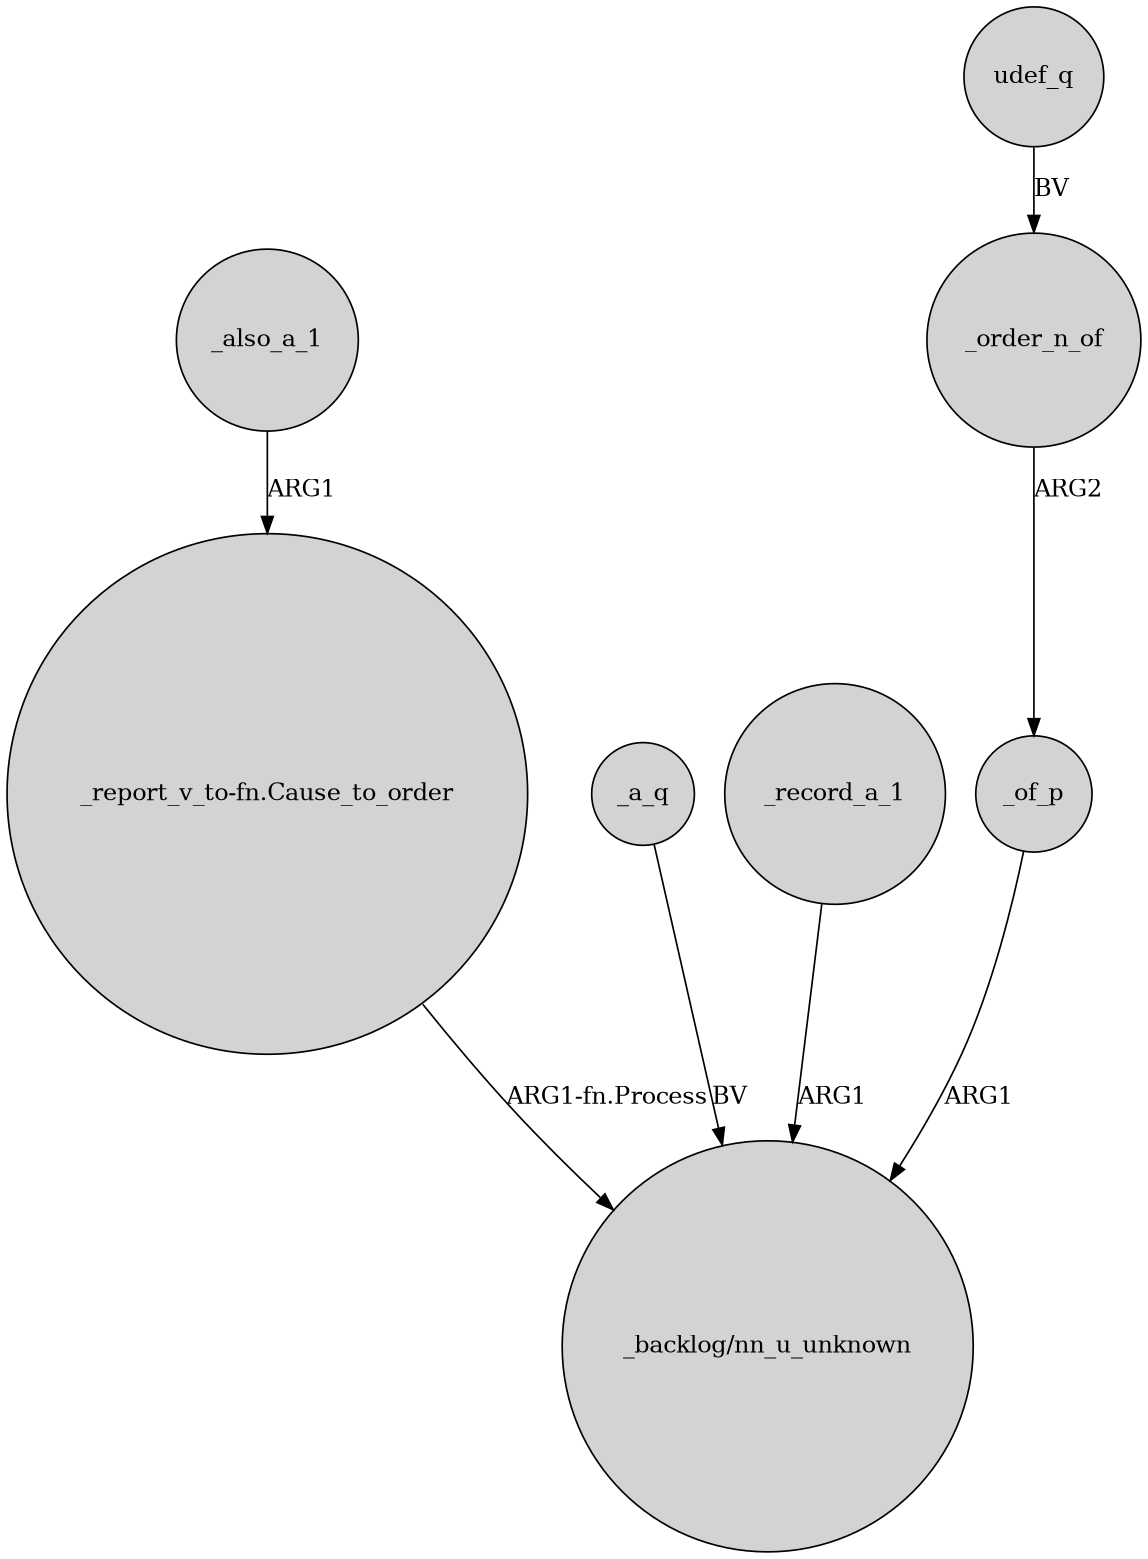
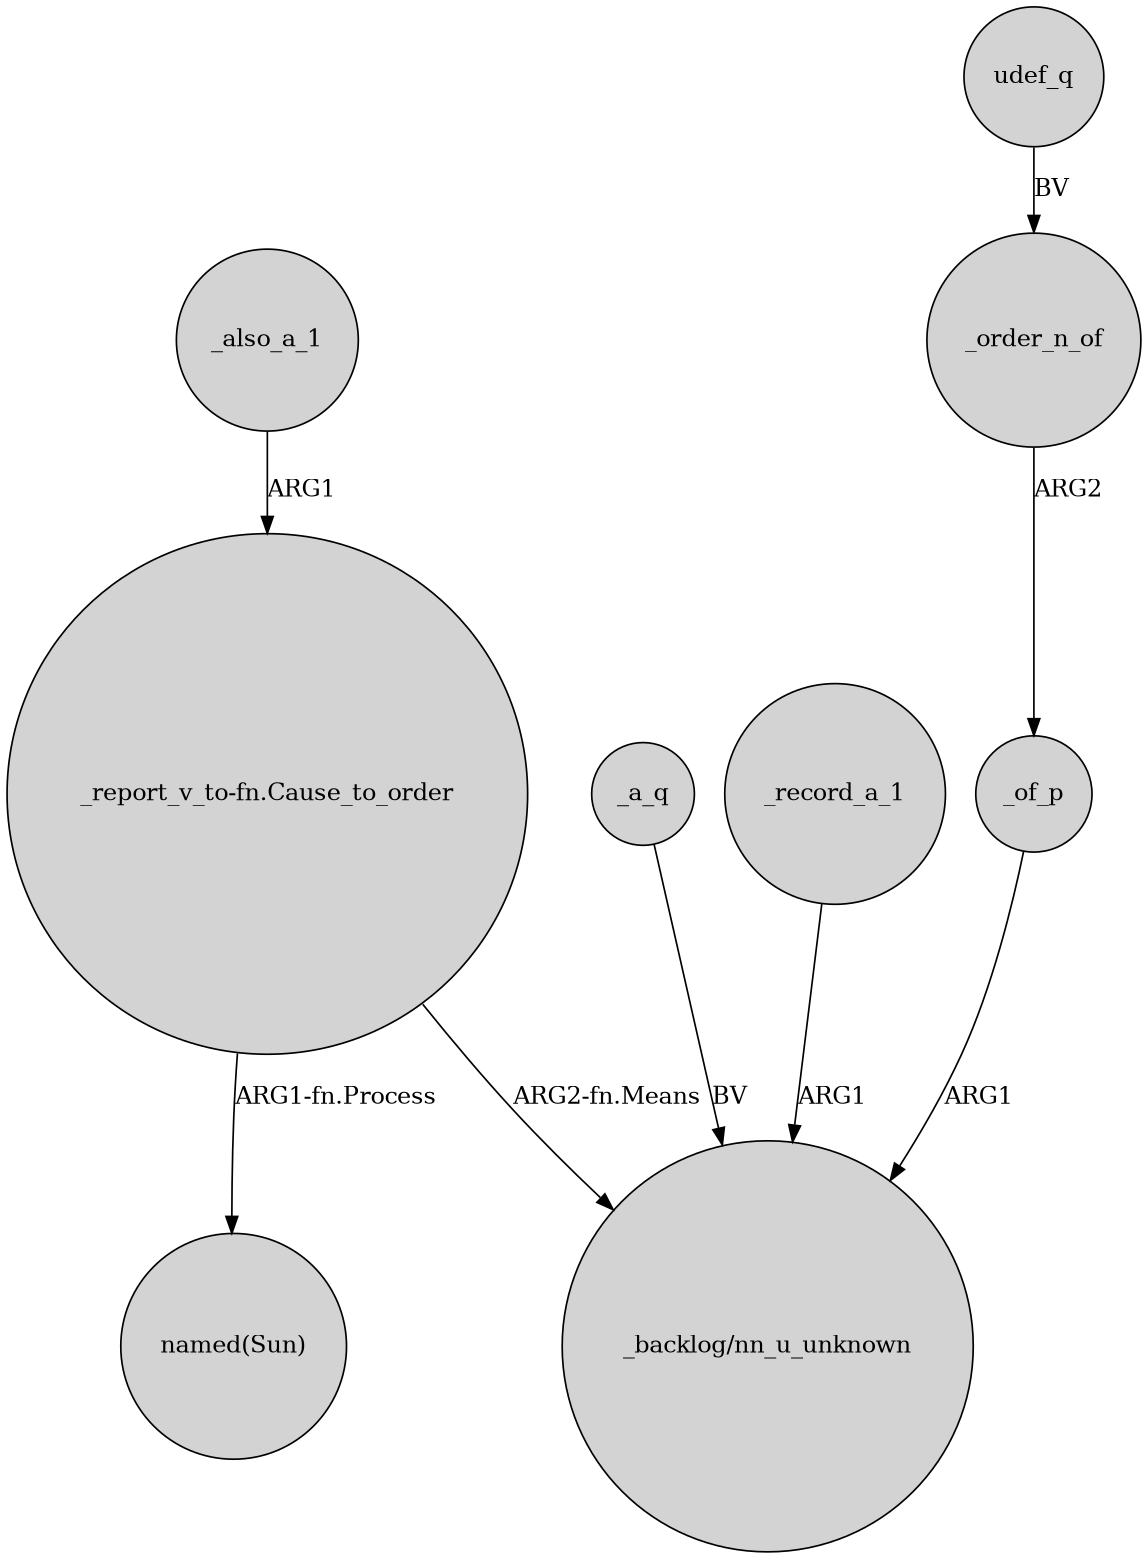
(608, 1098) -> (608, 1098)
none -> (234, 1346)
